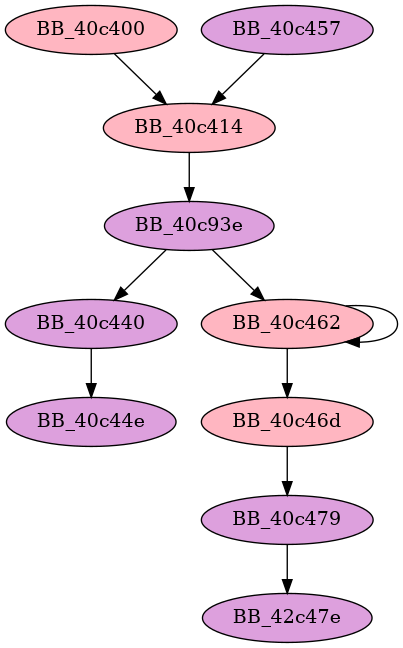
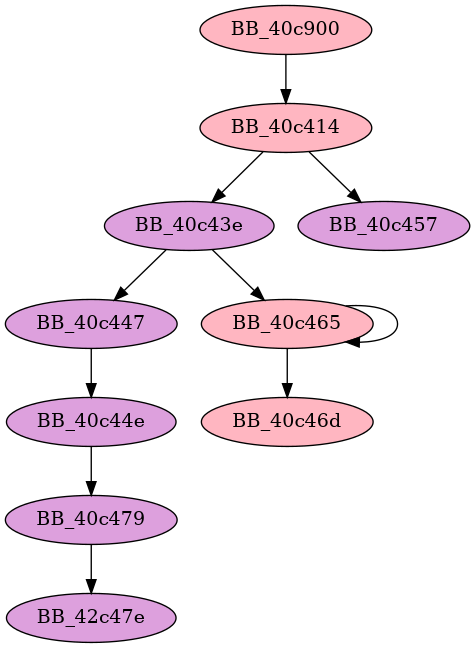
(91, 30) -> (286, 30)
(243, 74) -> (330, 172)
(189, 226) -> (189, 226)
(91, 324) -> (91, 324)
(287, 324) -> (287, 324)
(287, 464) -> (91, 464)
